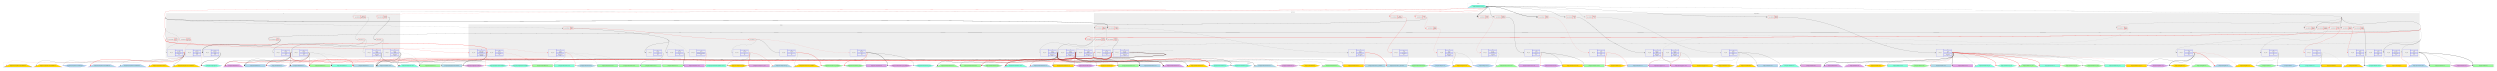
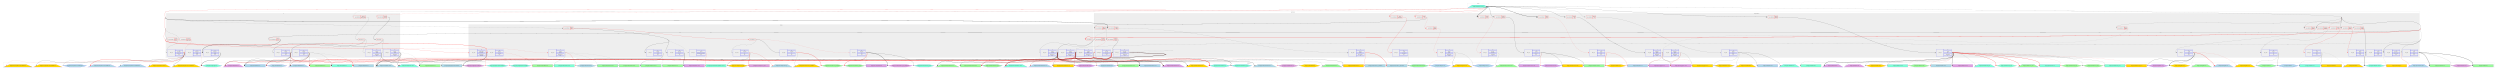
(1107, 66) -> (1107, 66)
(1811, 66) -> (1811, 66)
